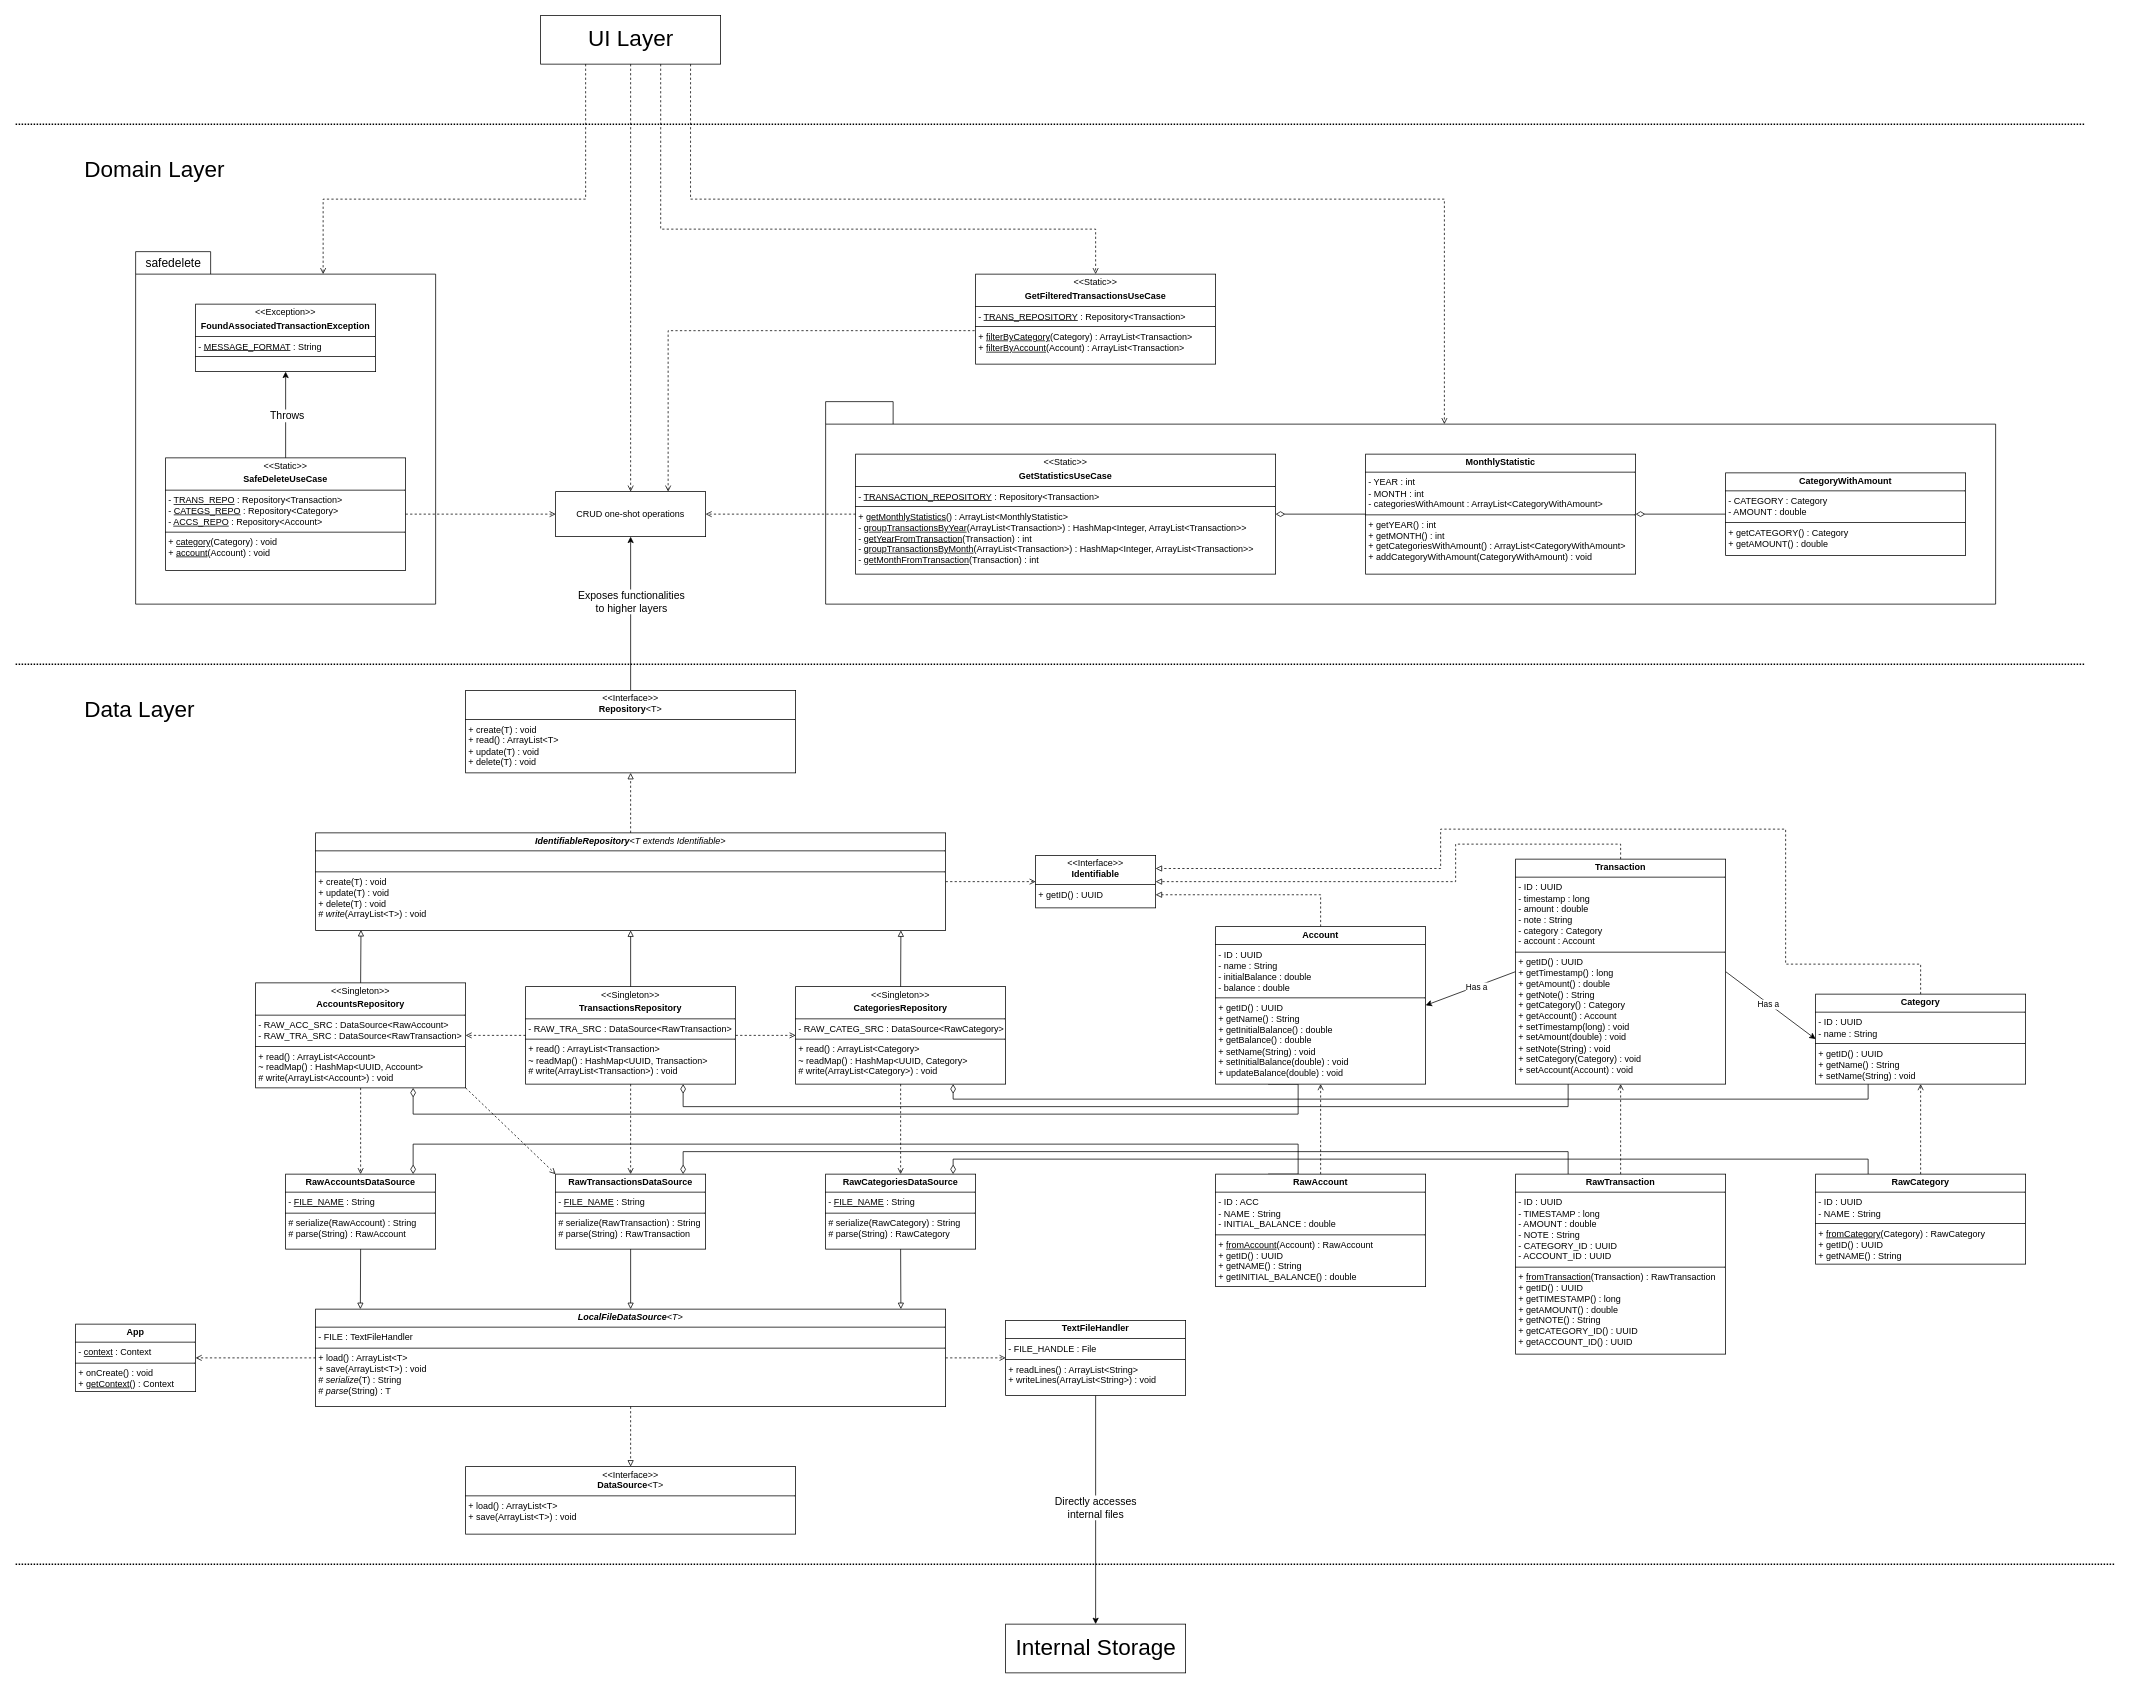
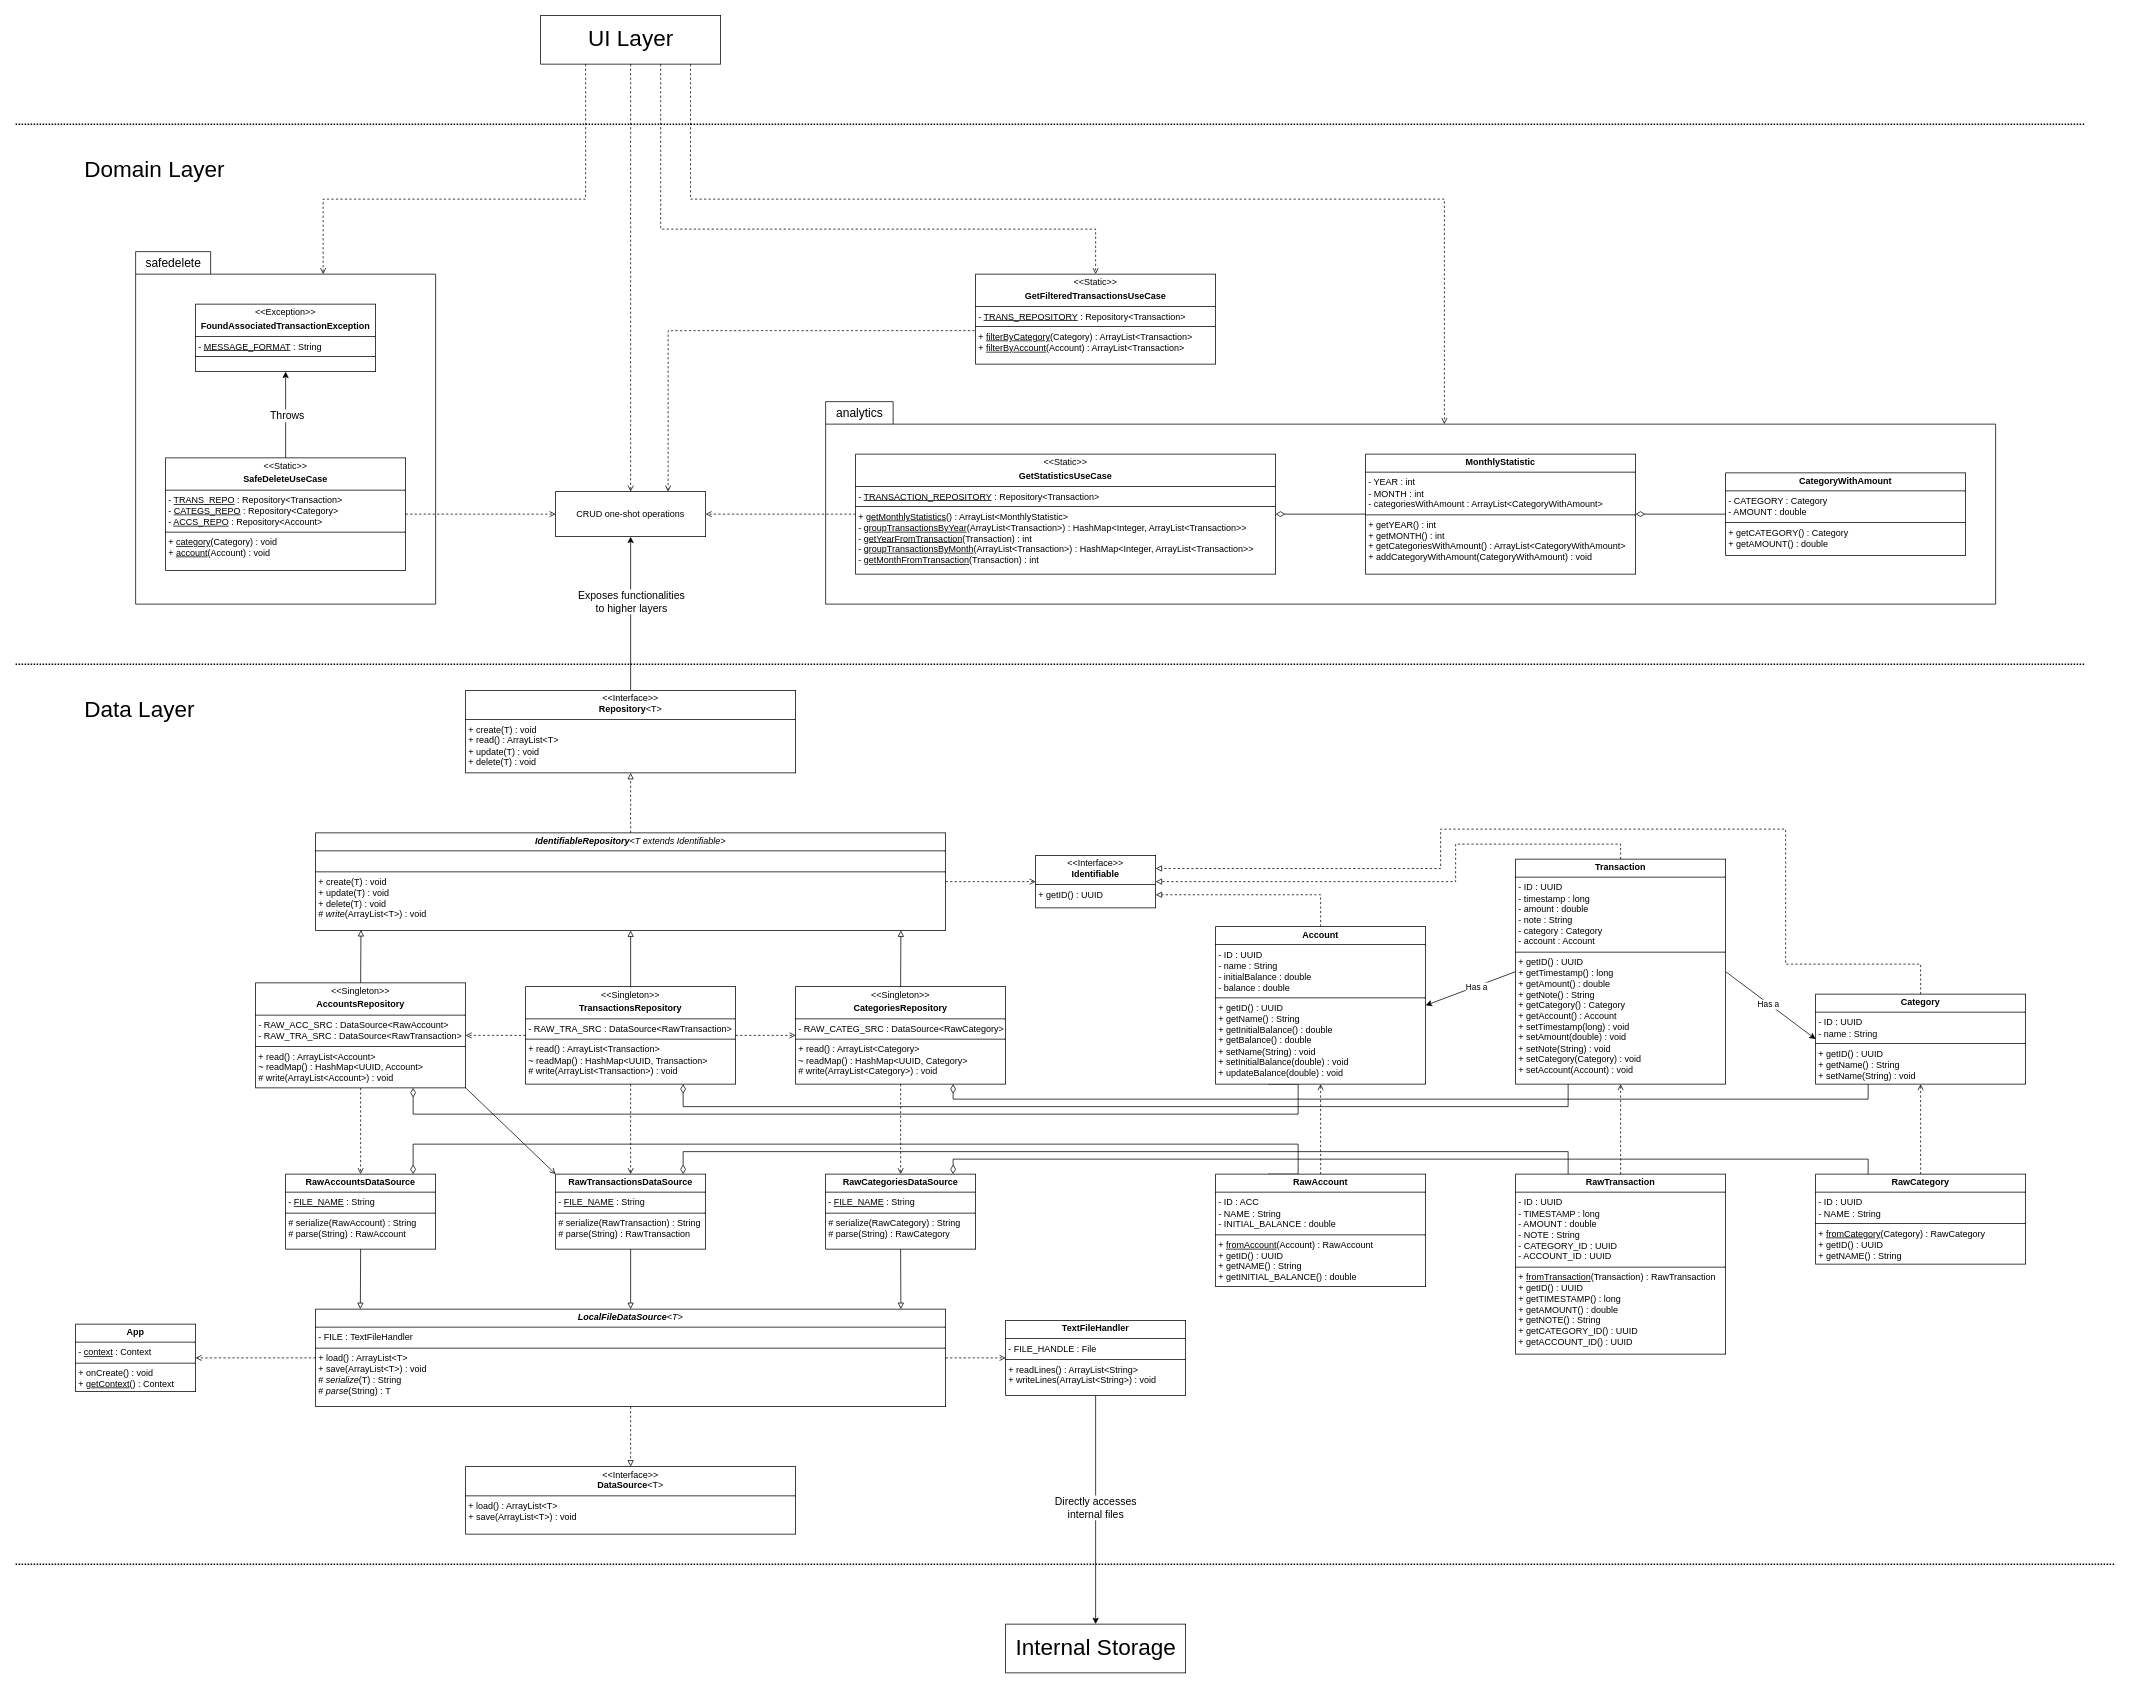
none -> (859, 413)
(510, 1130) -> (510, 1130)
